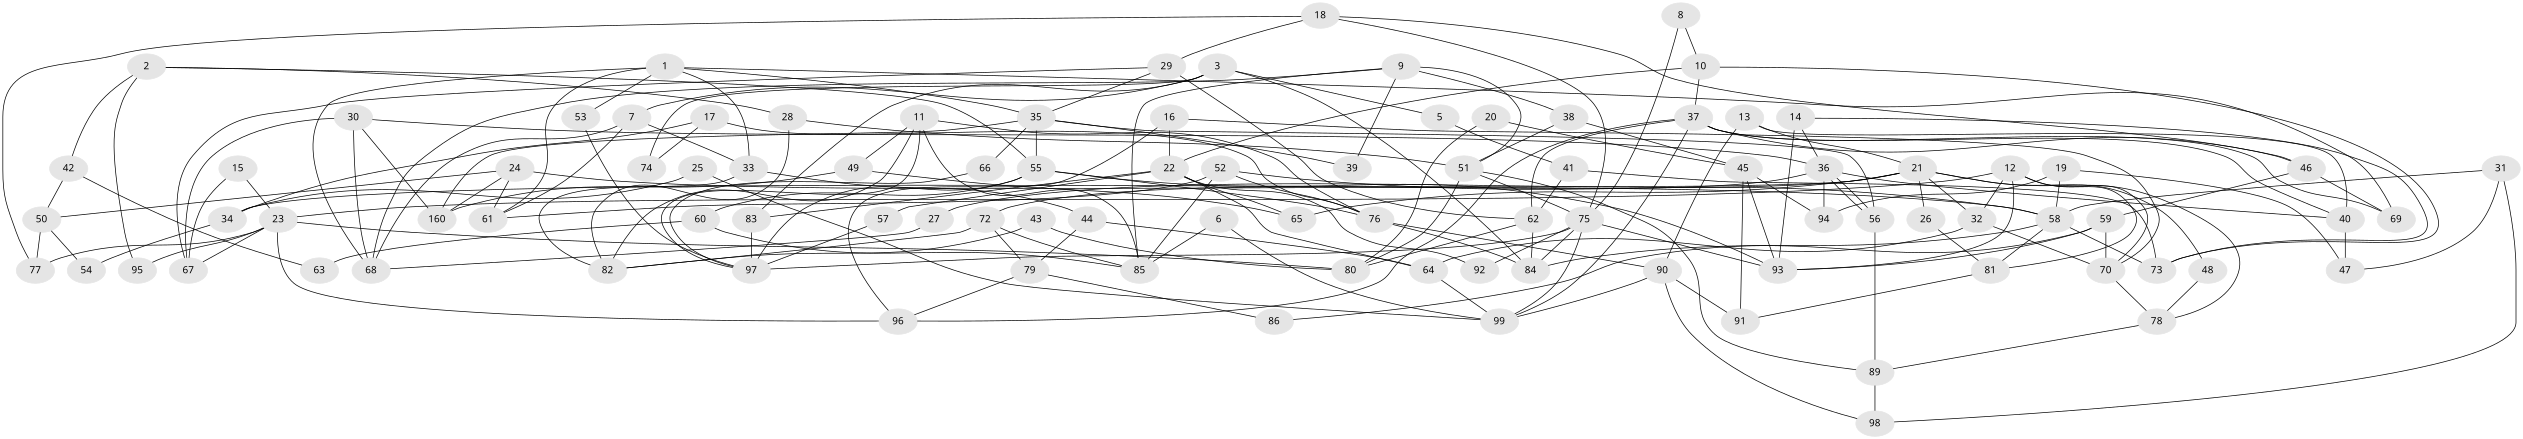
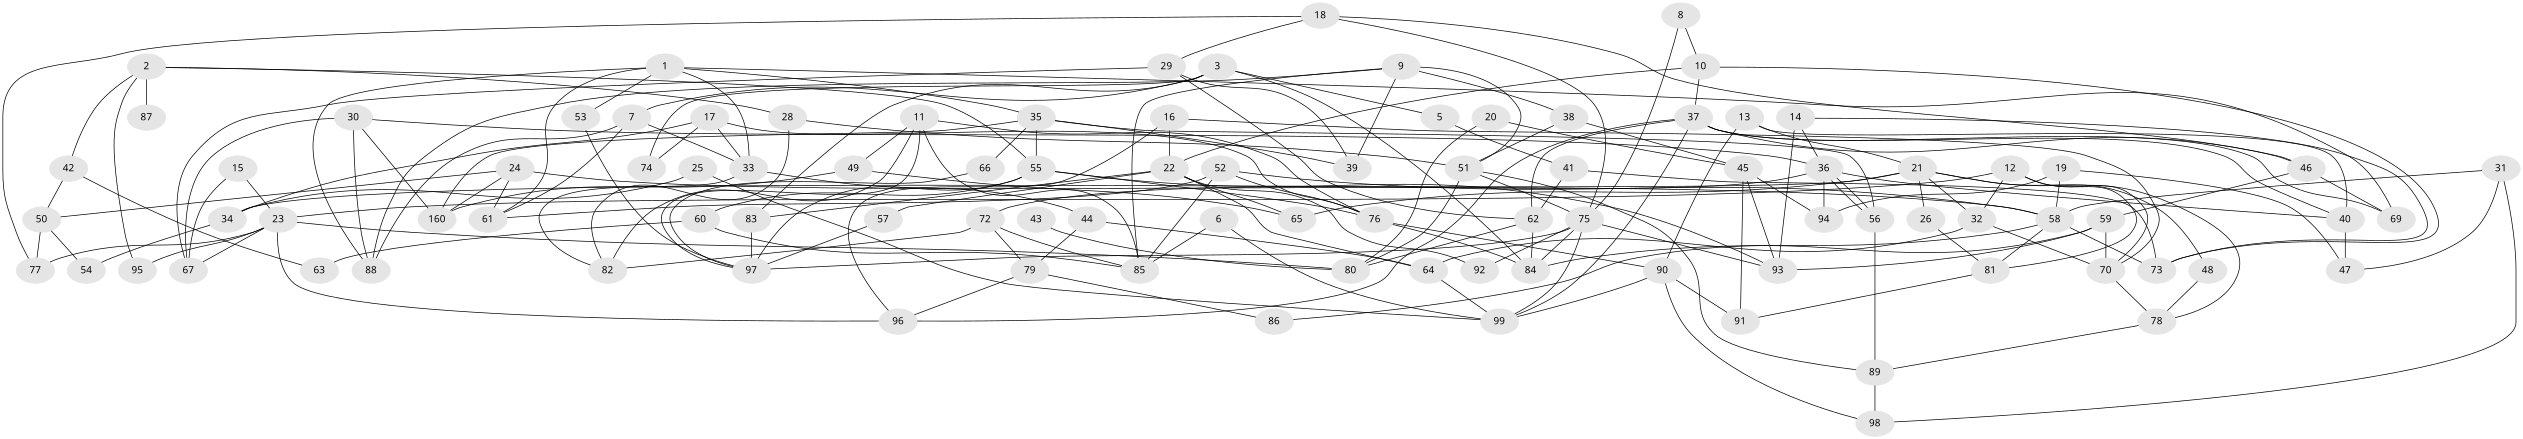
(1101, 92) -> (1277, 92)
none -> (147, 118)
none -> (729, 143)
(934, 220) -> none
(1980, 245) -> none
(825, 253) -> none
(371, 271) -> (371, 271)
